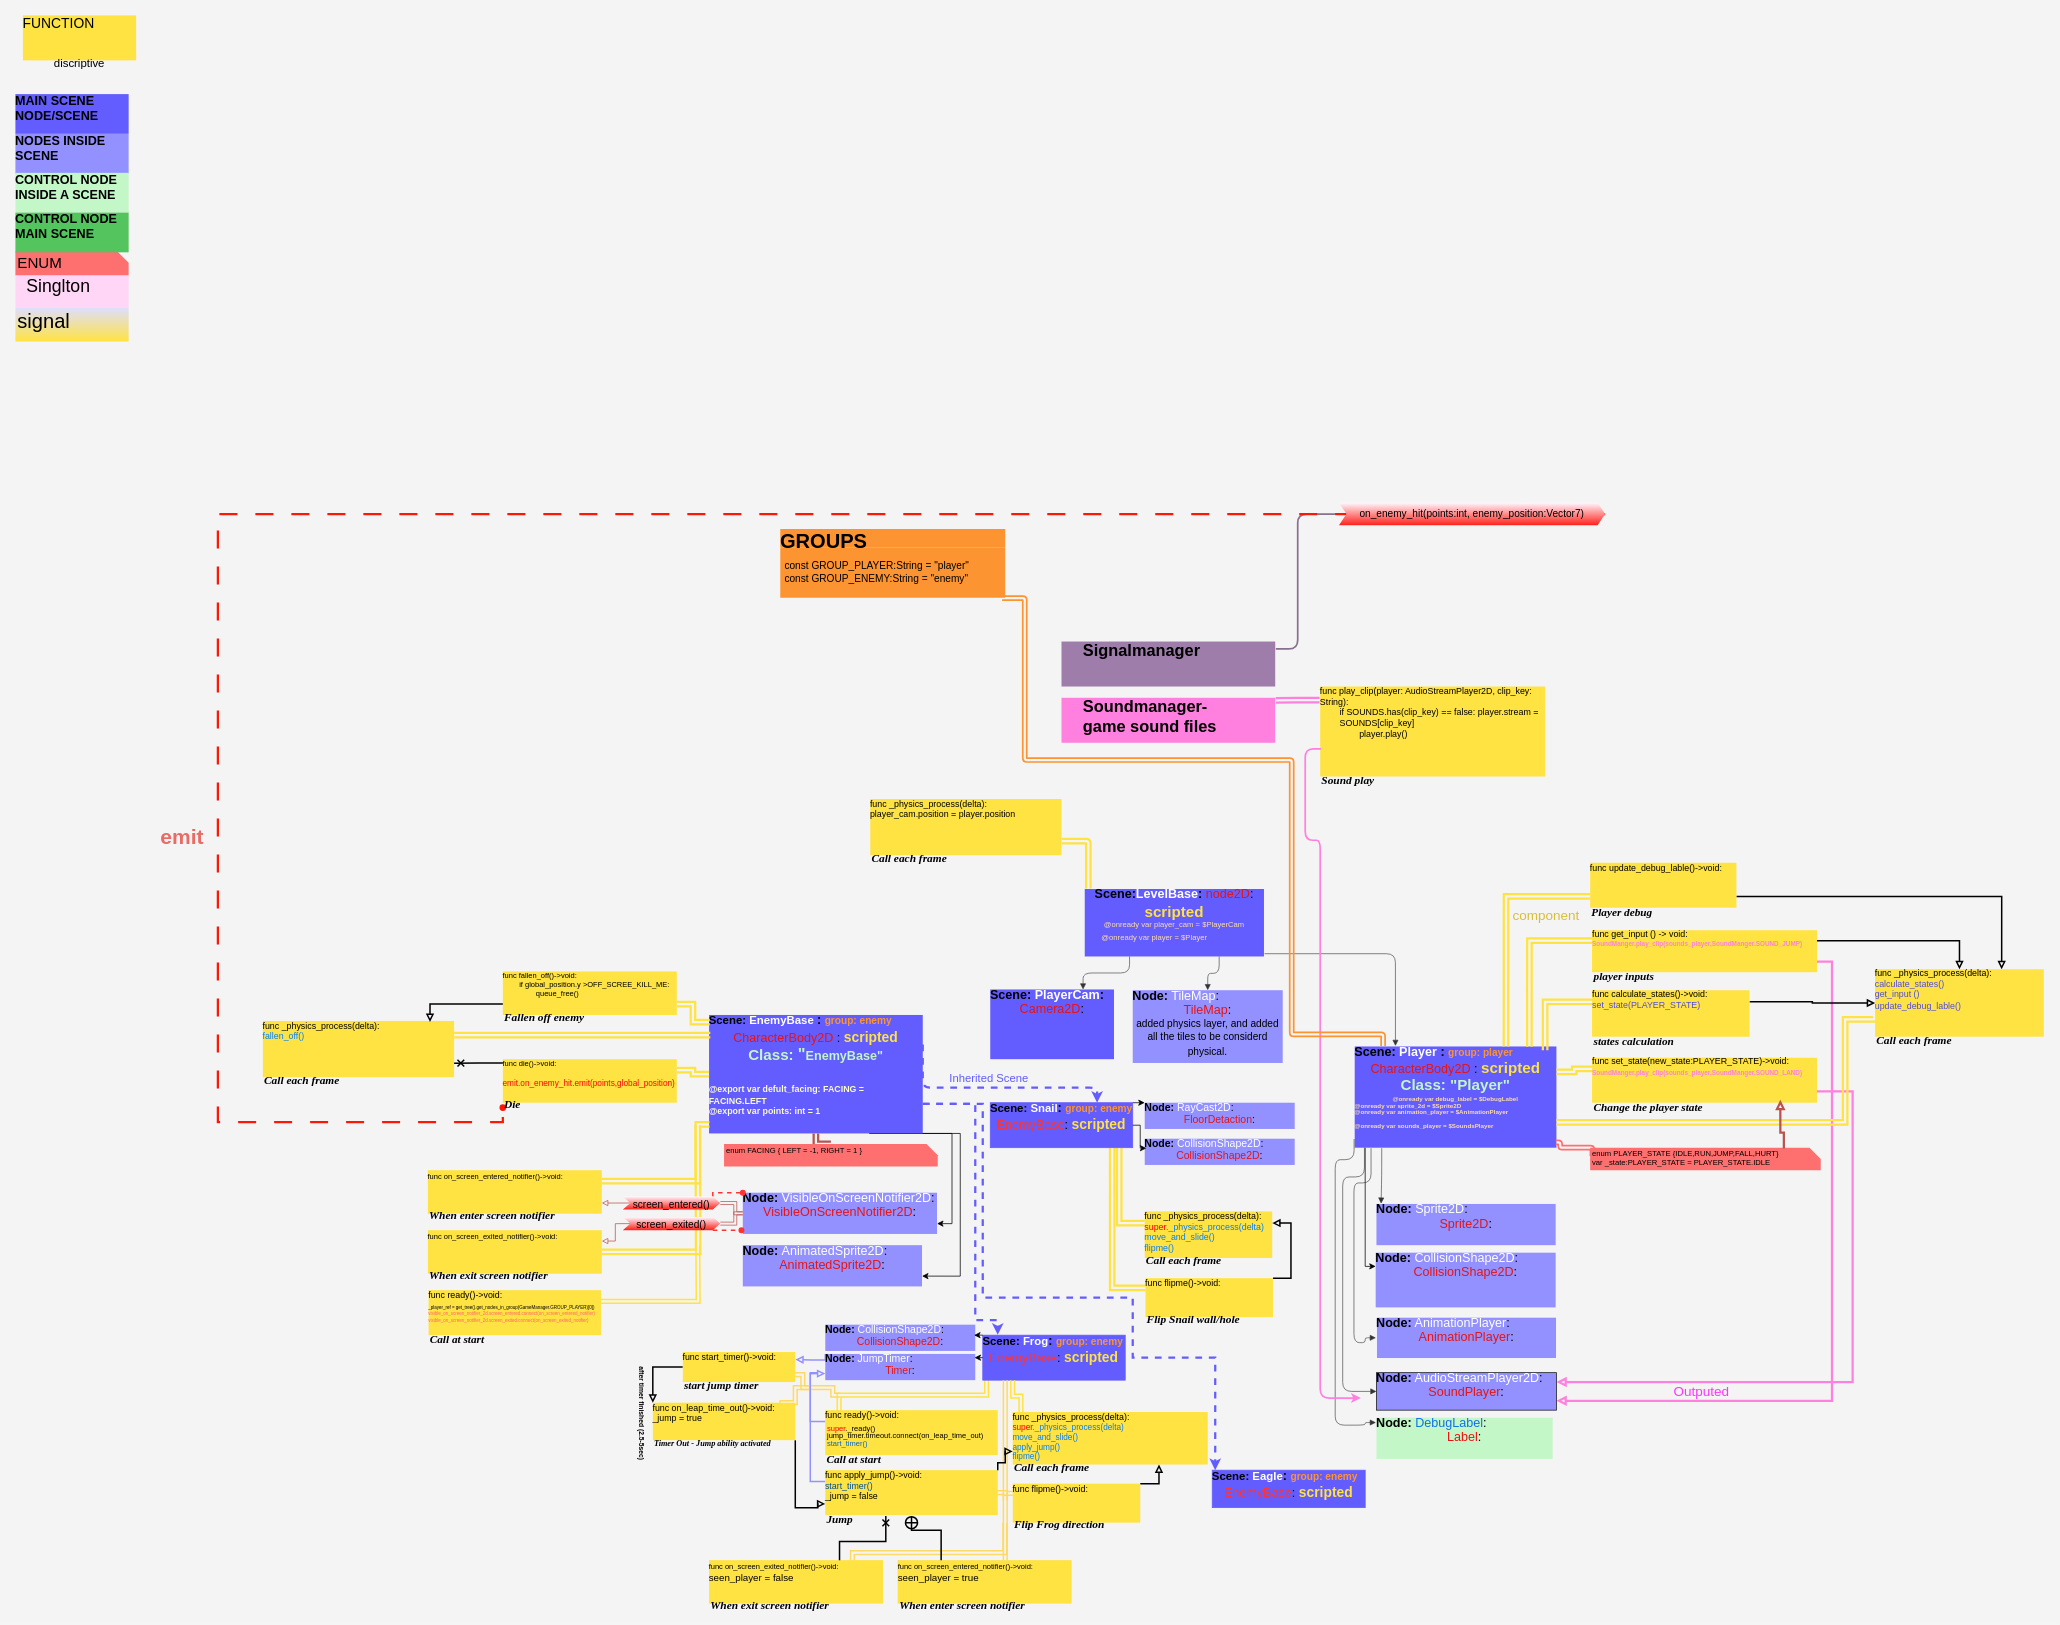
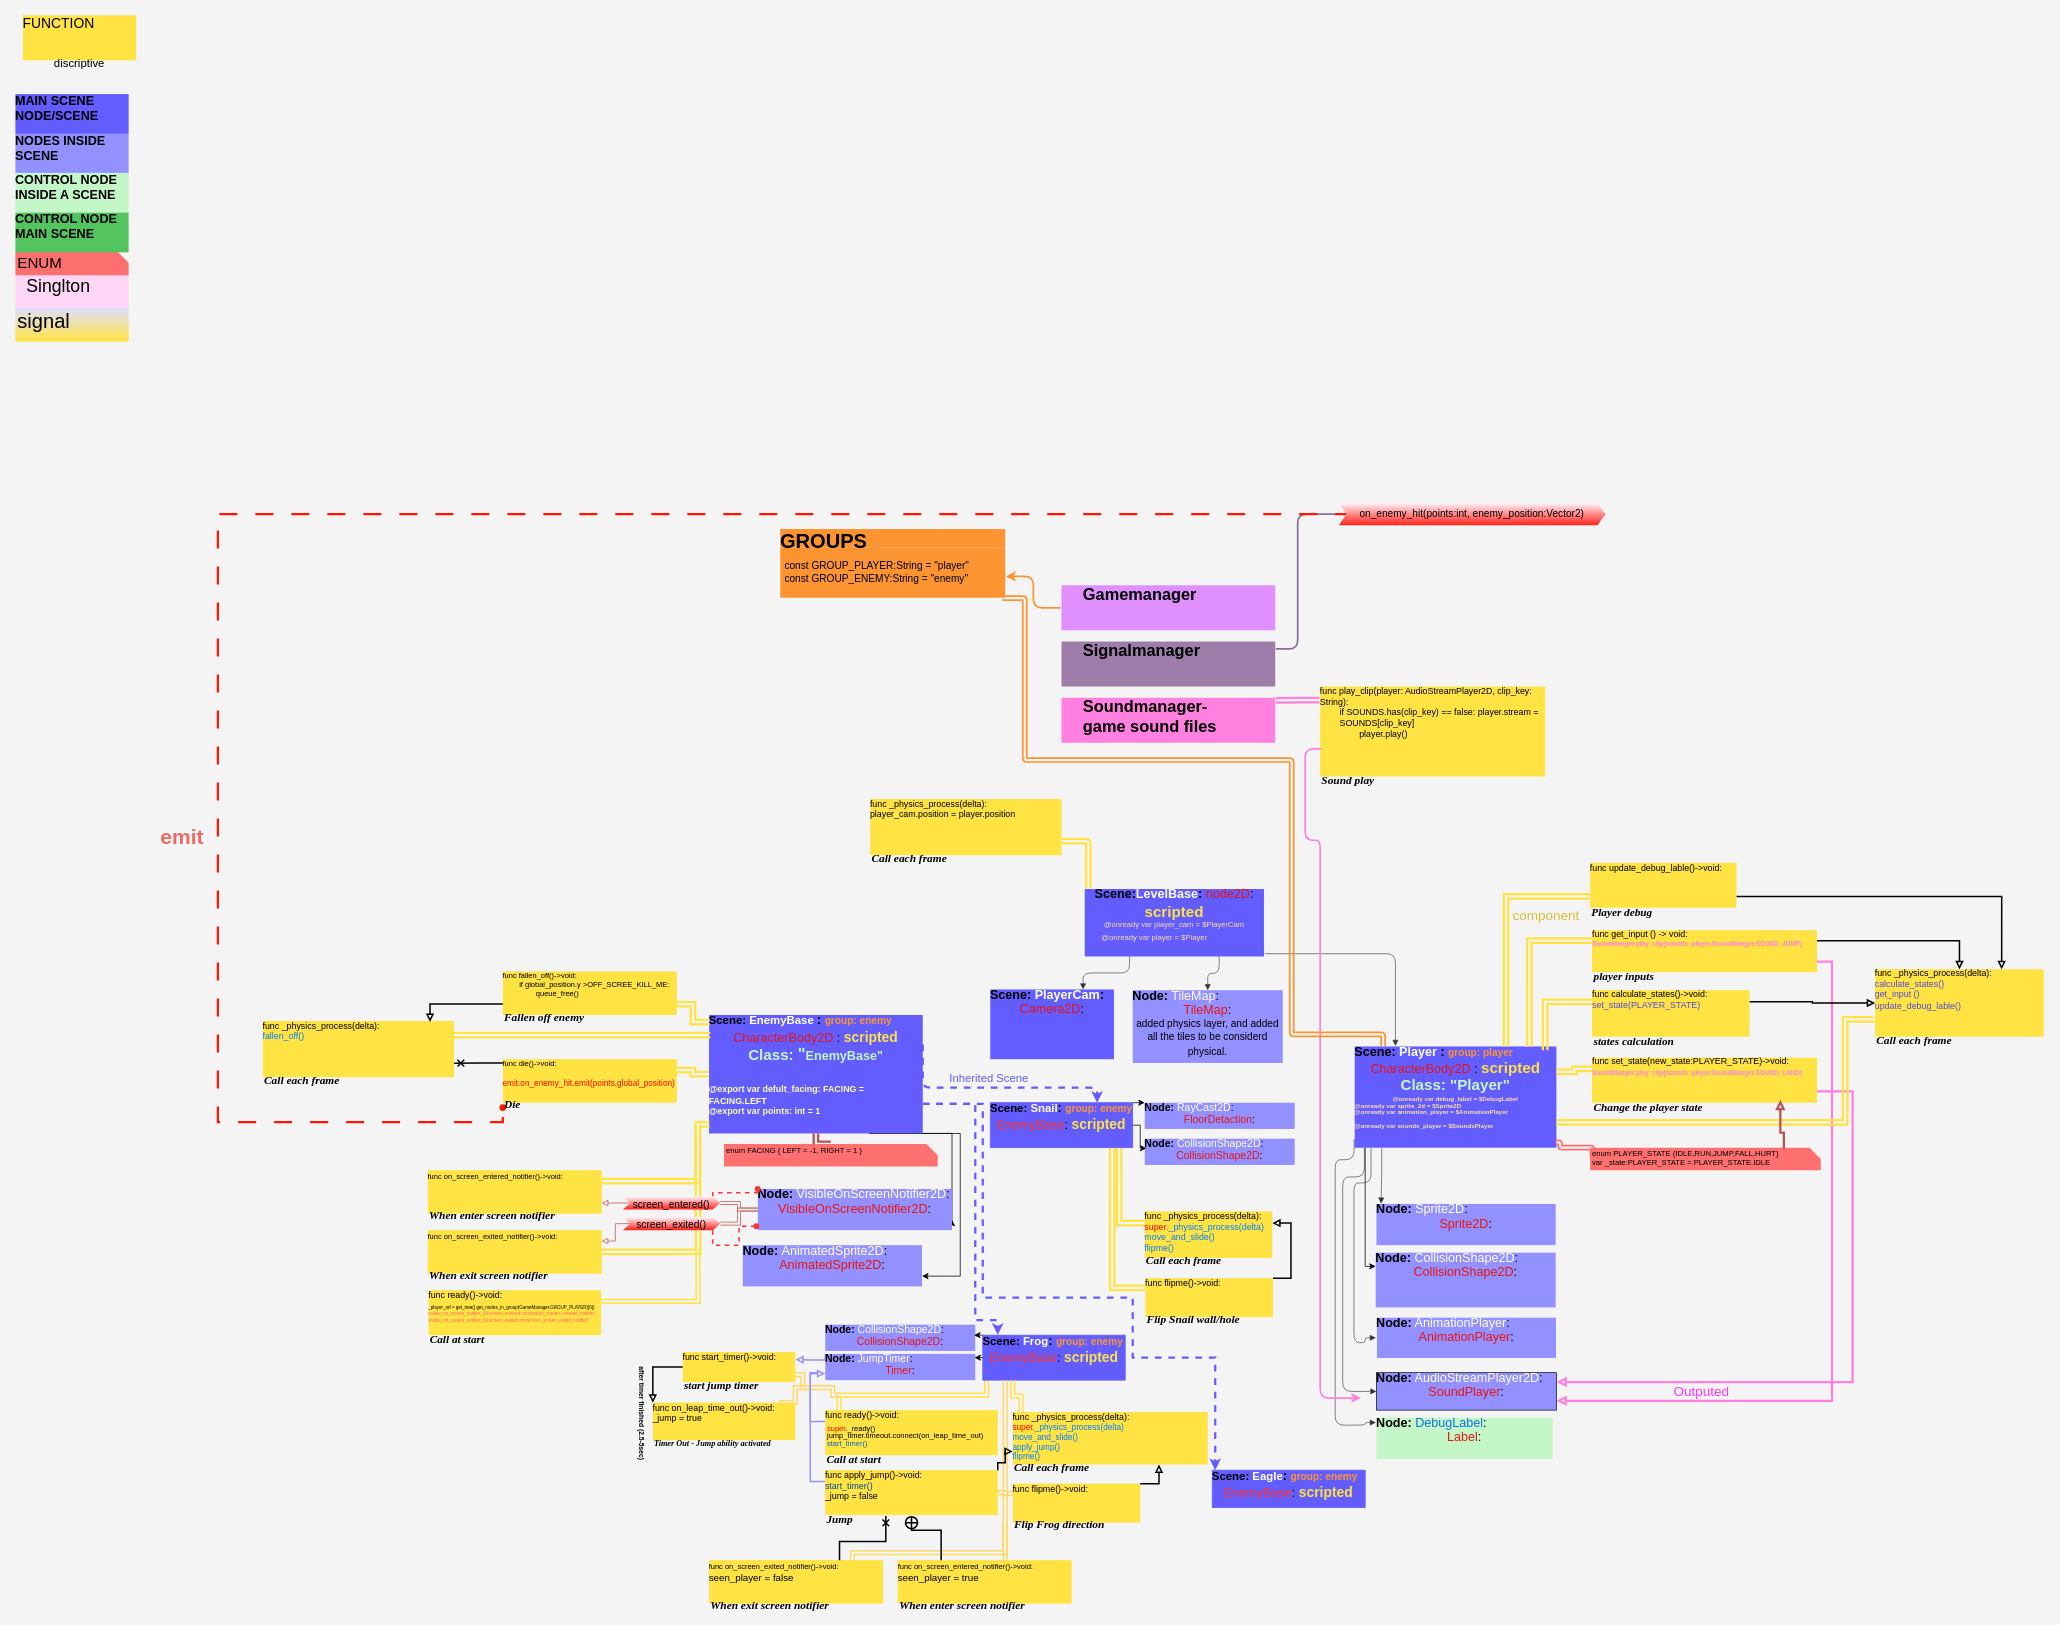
(1472, 514) -> (1472, 514)
none -> (1034, 596)
none -> (1169, 608)
(840, 1214) -> (855, 1210)
(795, 1487) -> none
